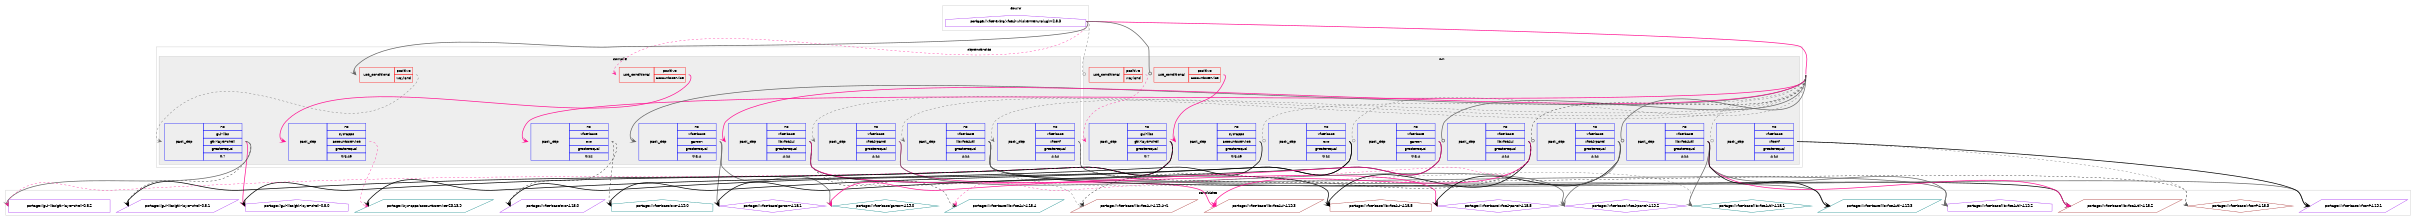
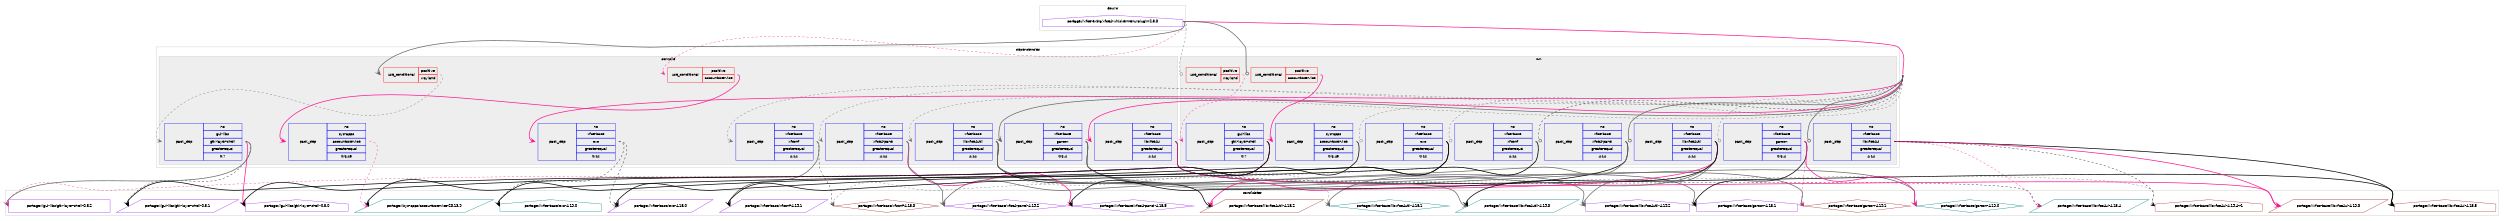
(773, 206) -> (1747, 206)
(1134, 206) -> (2209, 206)
none -> (1857, 206)
